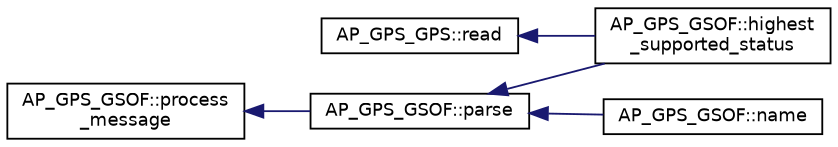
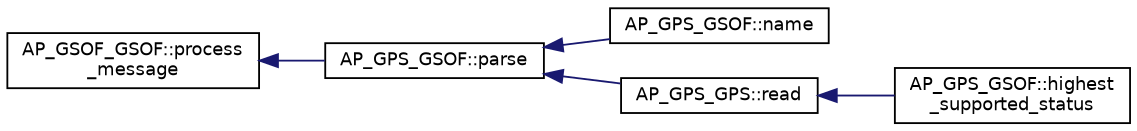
(556, 76) -> (592, 80)
(126, 111) -> (133, 61)
